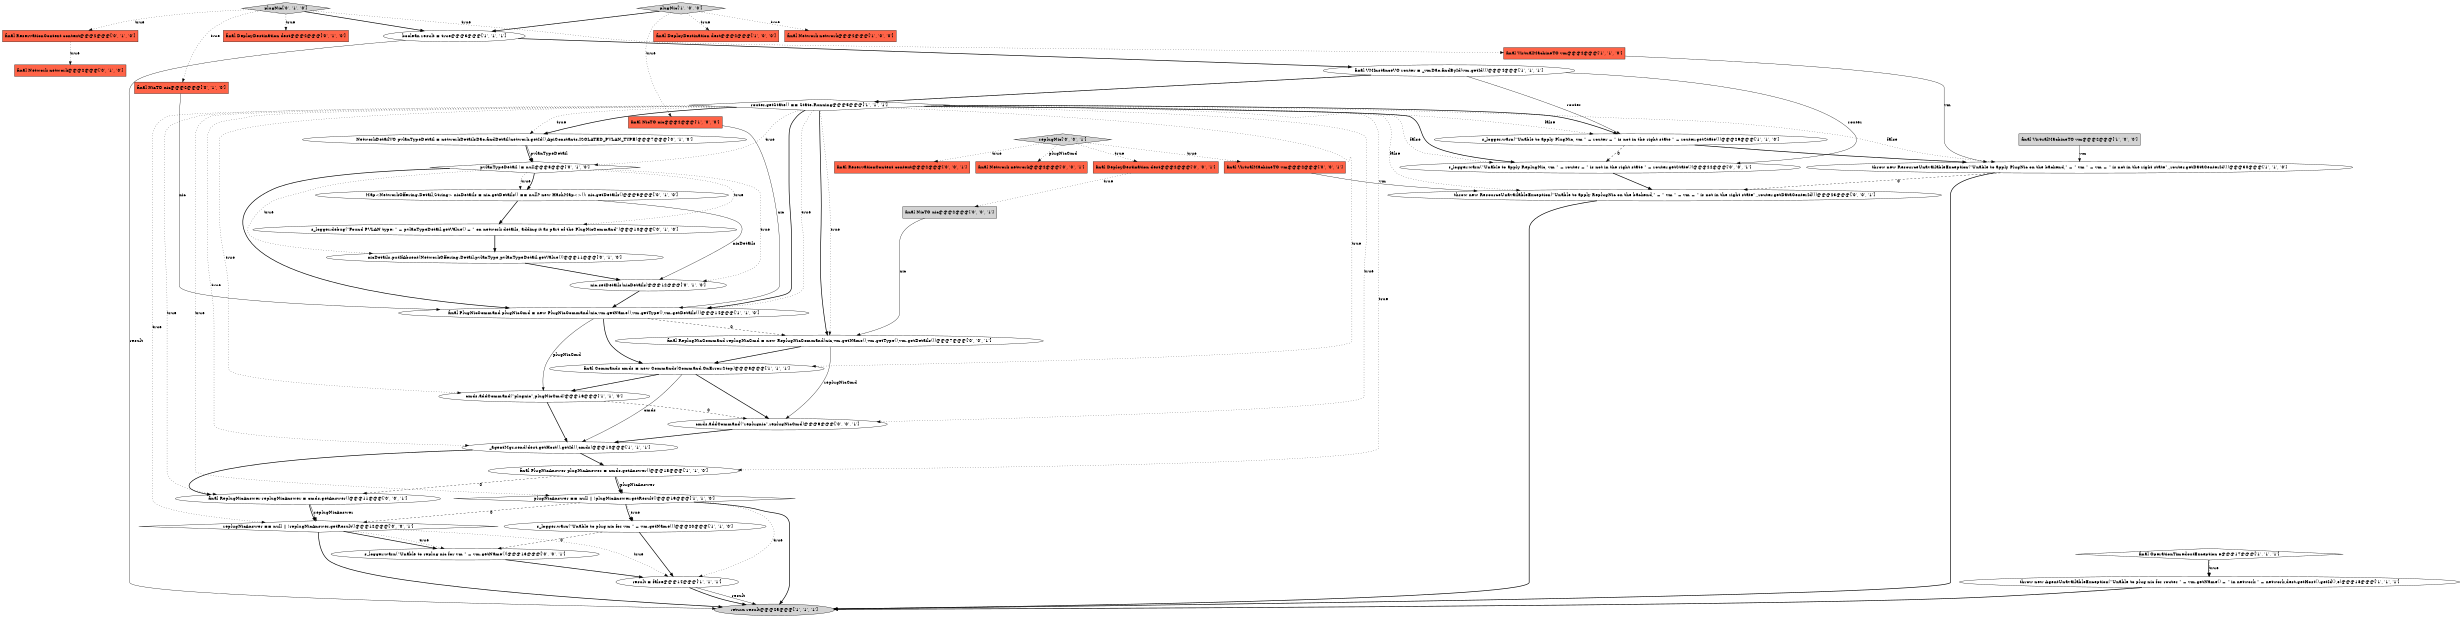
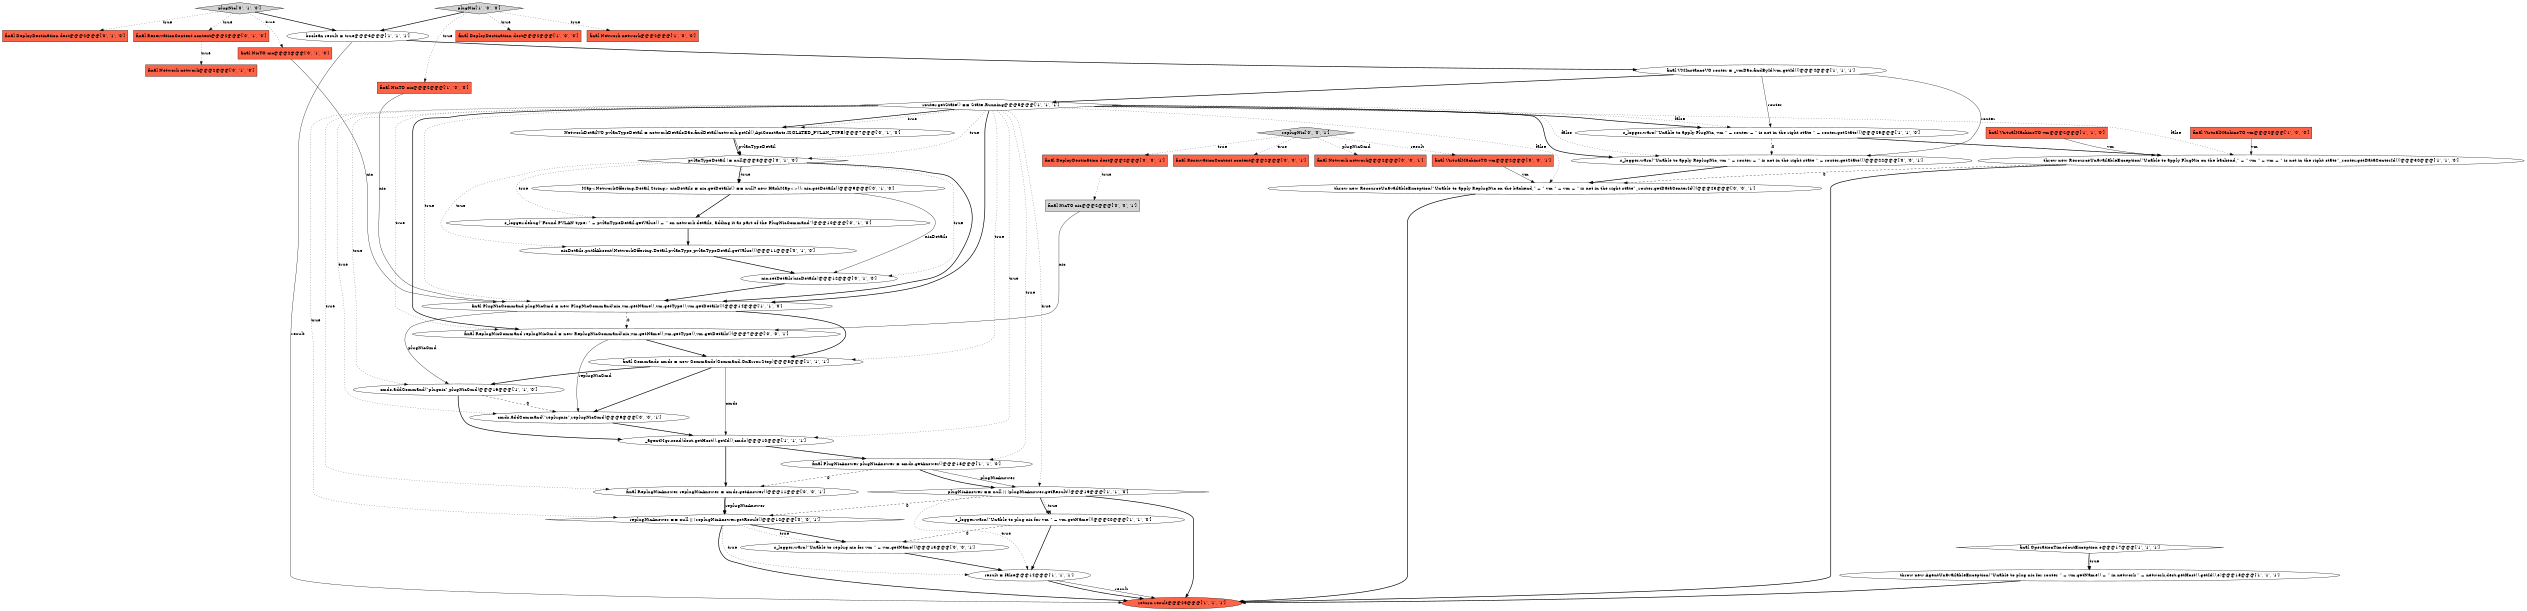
(905, 47) -> none
(2080, 140) -> (2251, 133)
(1192, 153) -> (1418, 147)
(774, 610) -> (1182, 603)
